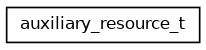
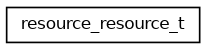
(103, 25) -> (103, 25)
